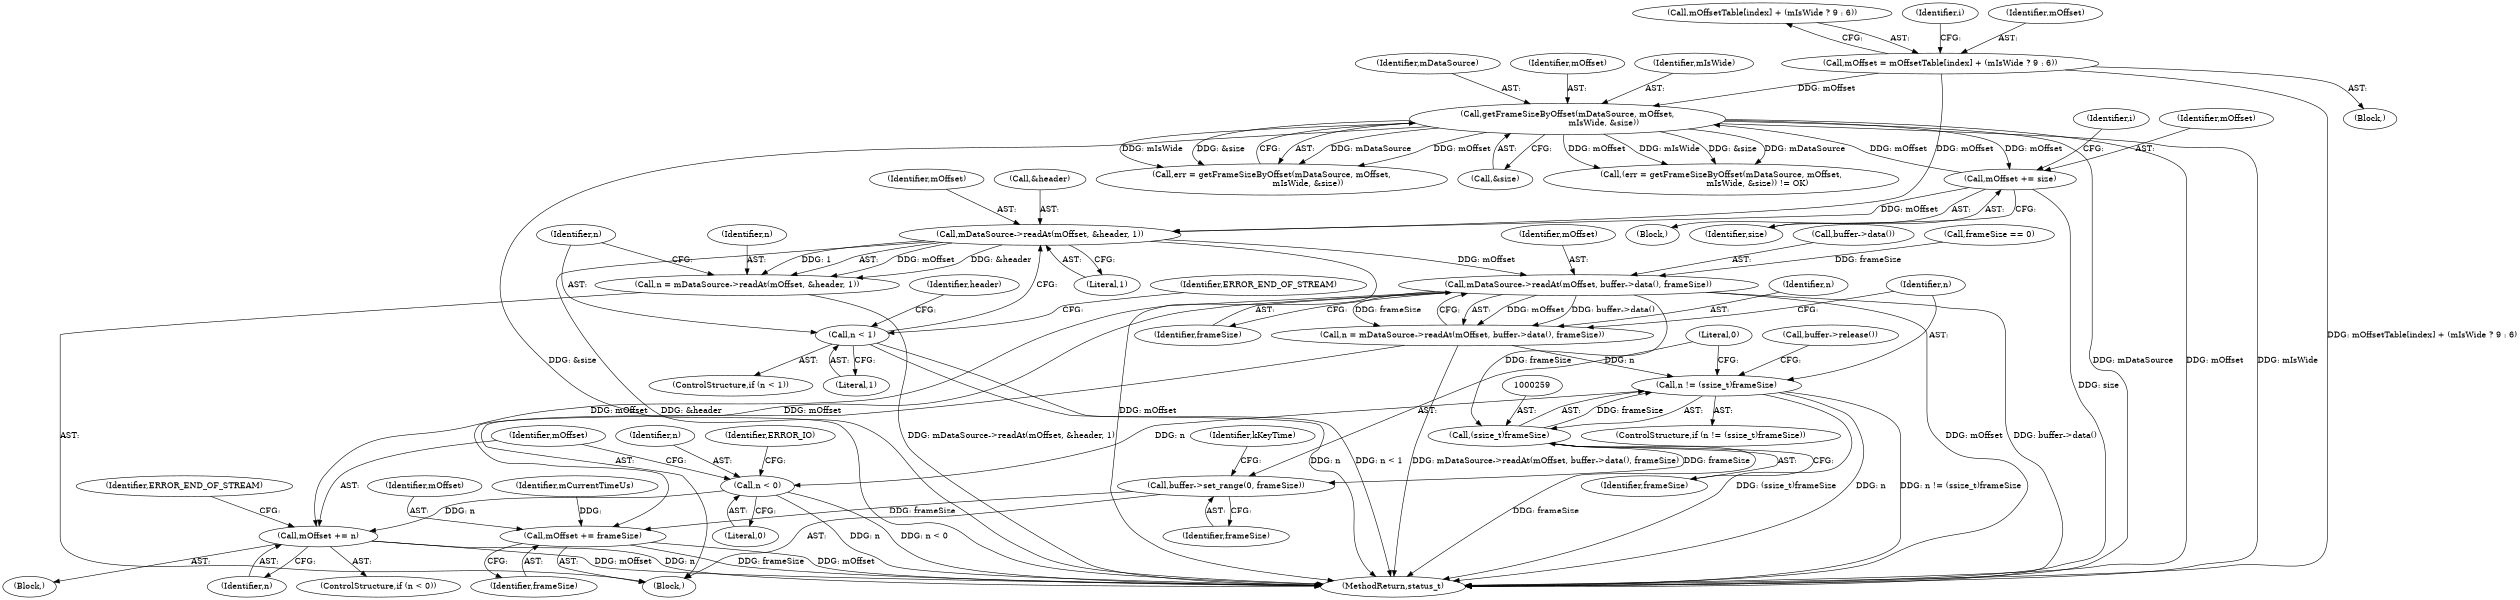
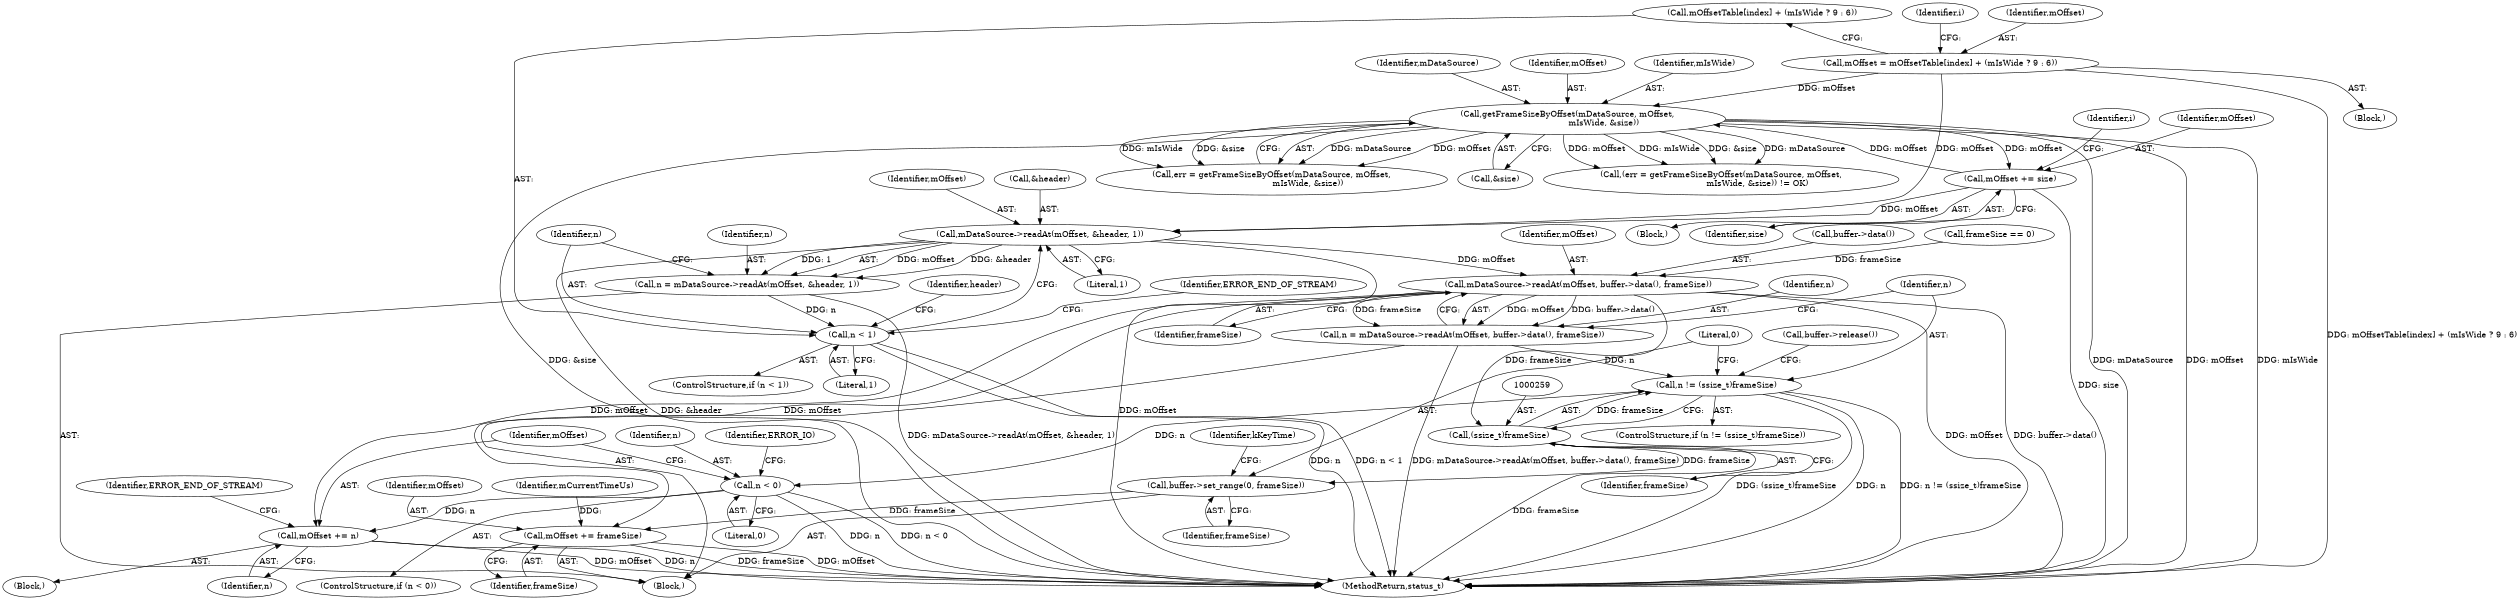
(1866, 34) -> (807, 36)
none -> (798, 310)
(1695, 411) -> (1695, 411)
(346, 560) -> (552, 510)
